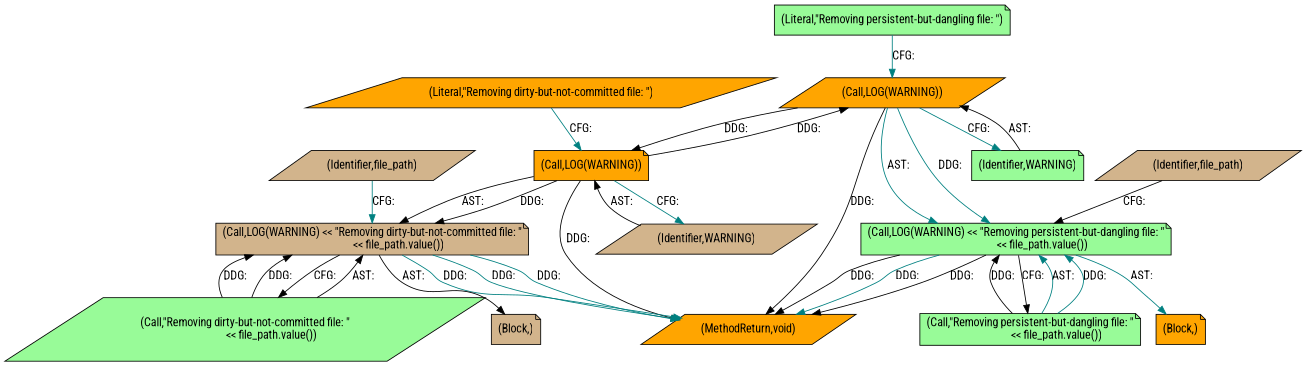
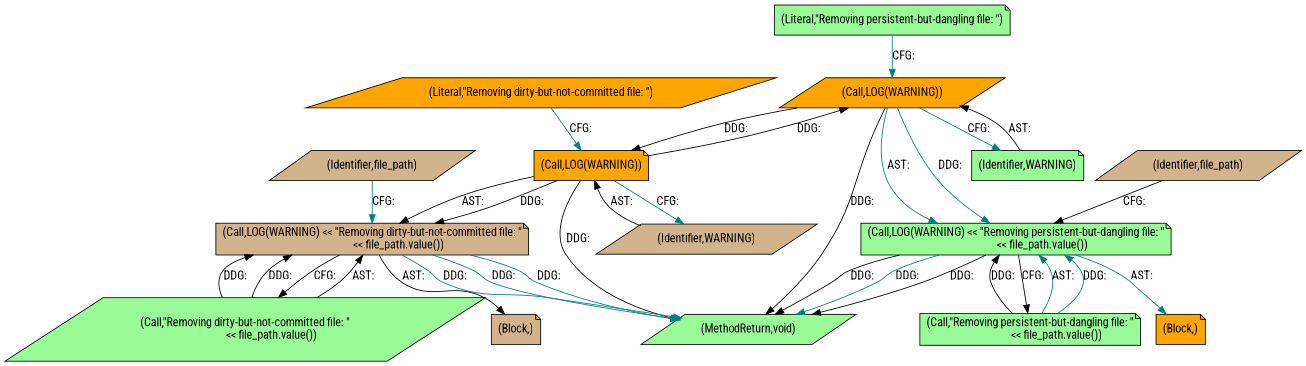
(748, 329) -> (748, 329)
